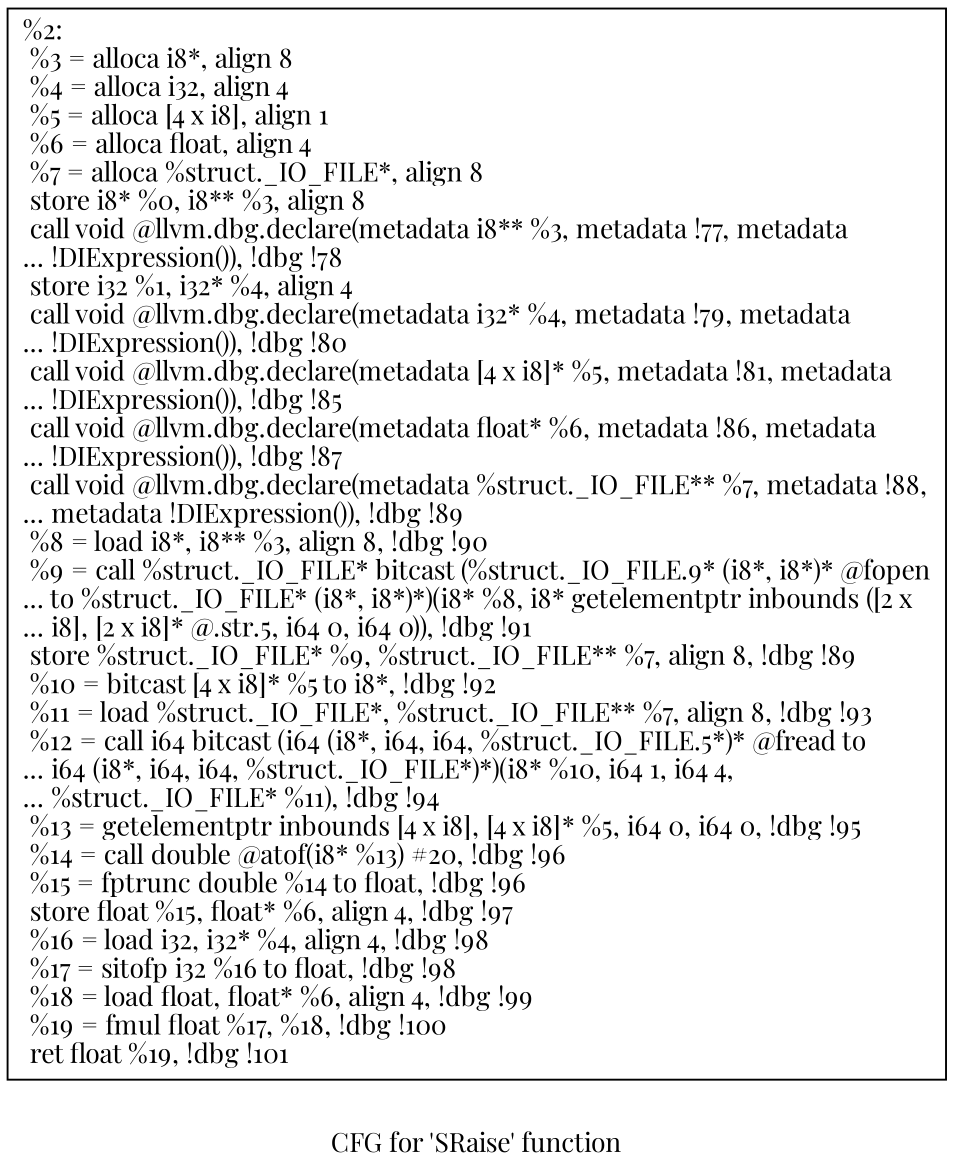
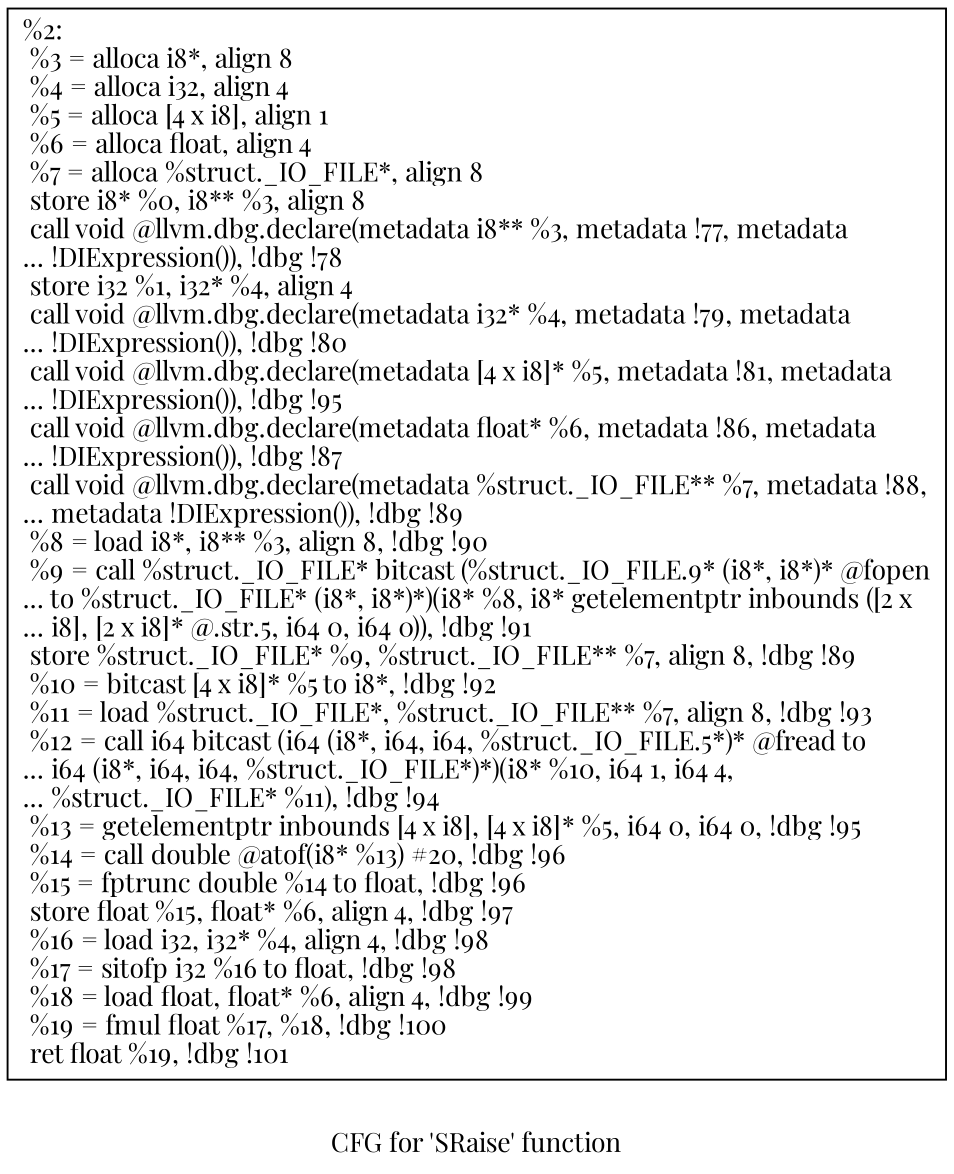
(183, 401) -> (183, 401)
